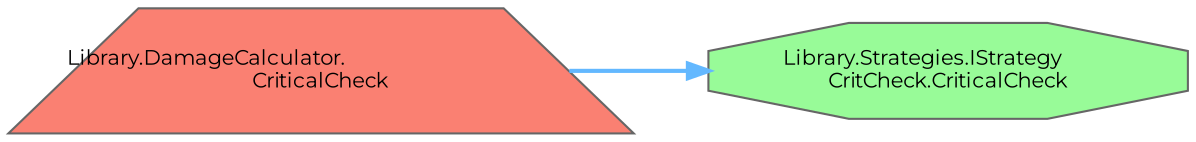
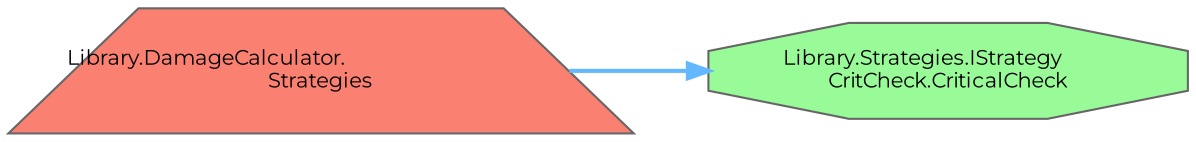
(321, 71) -> (321, 71)
